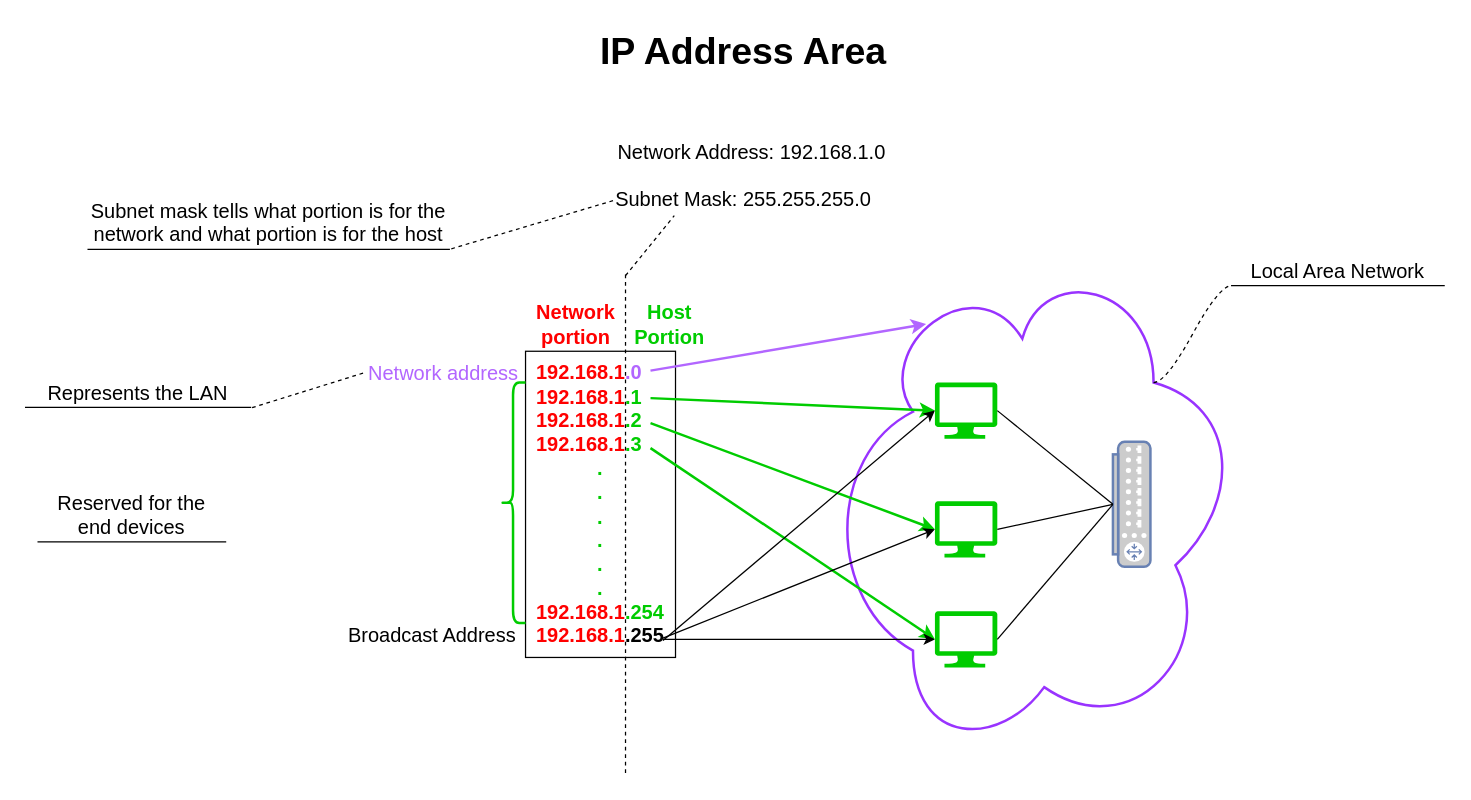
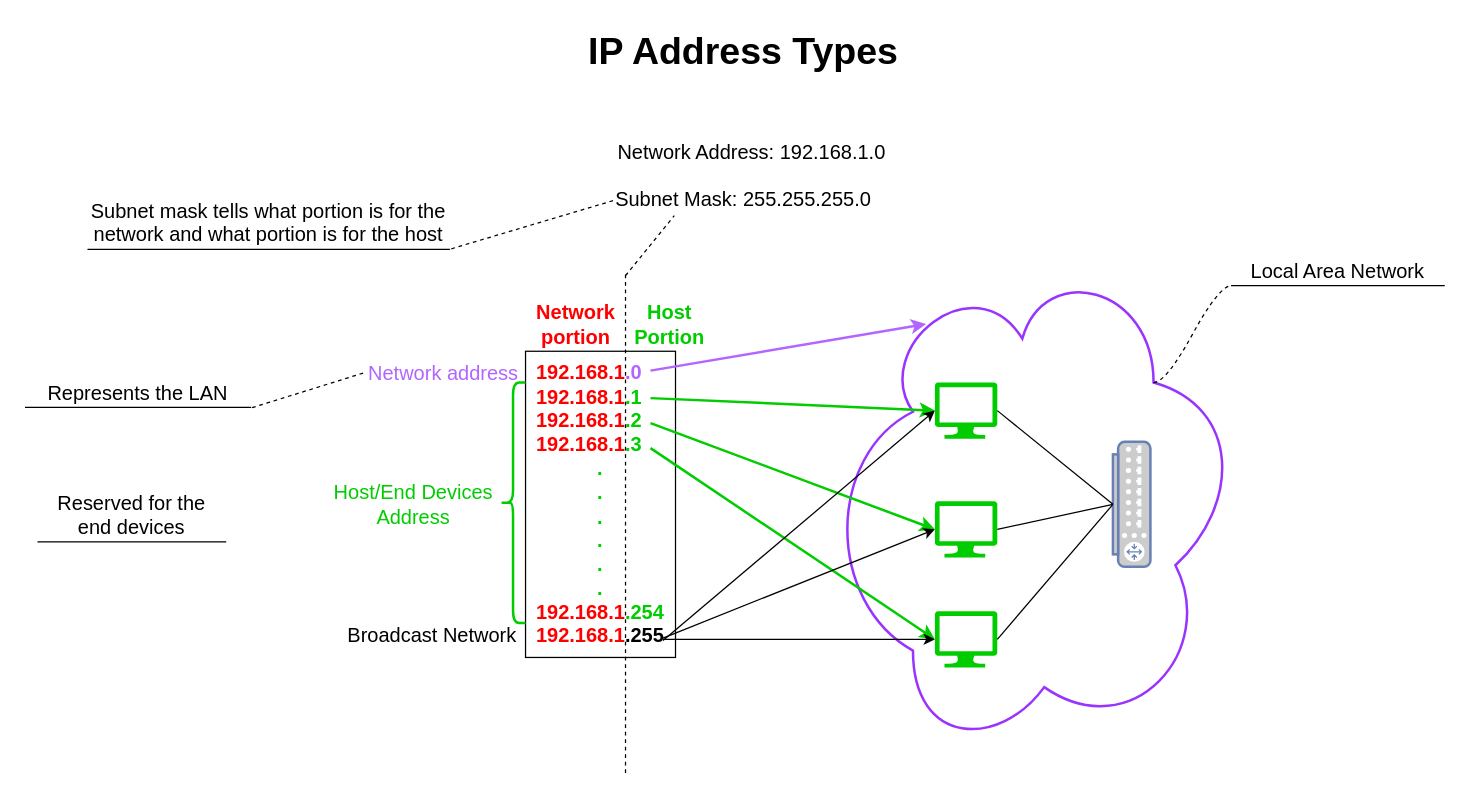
(744, 51) -> (744, 51)
none -> (413, 504)
(433, 636) -> (433, 636)
